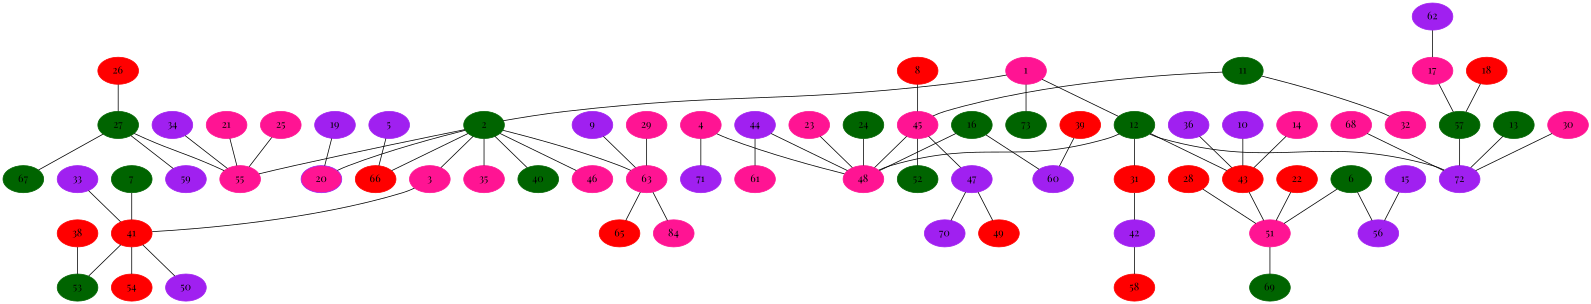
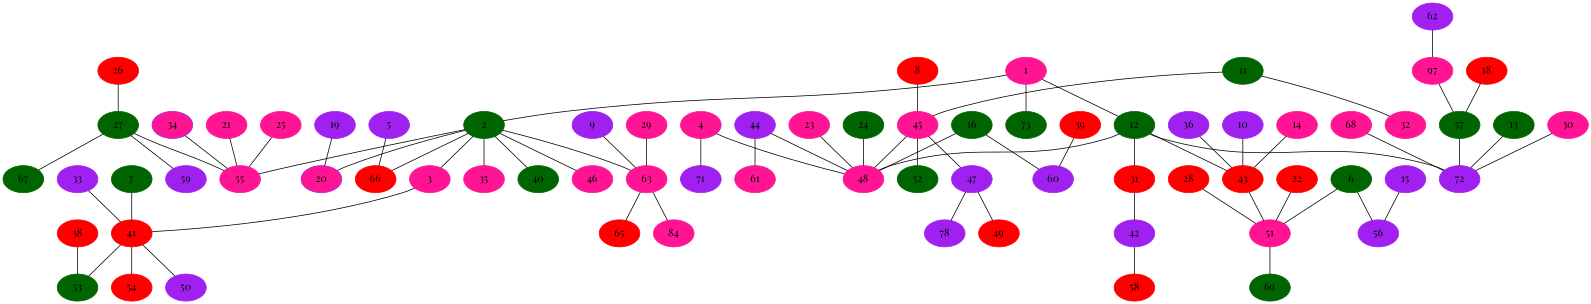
(1433, 71) -> (1433, 71)
(172, 125) -> (172, 125)
(945, 233) -> (945, 233)
